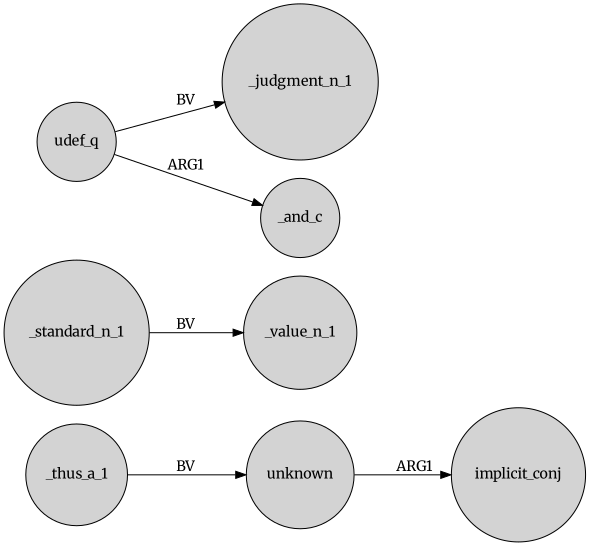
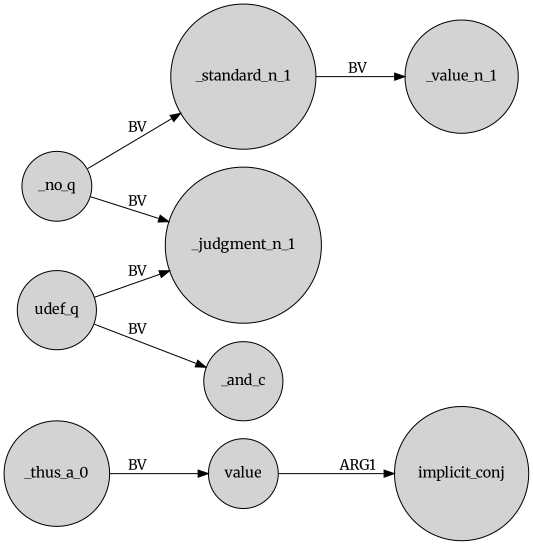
(186, 166) -> (138, 330)
none -> (57, 186)
(77, 475) -> (57, 474)
(300, 475) -> (243, 474)
